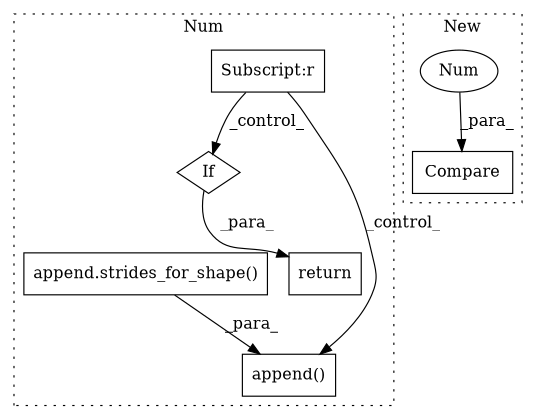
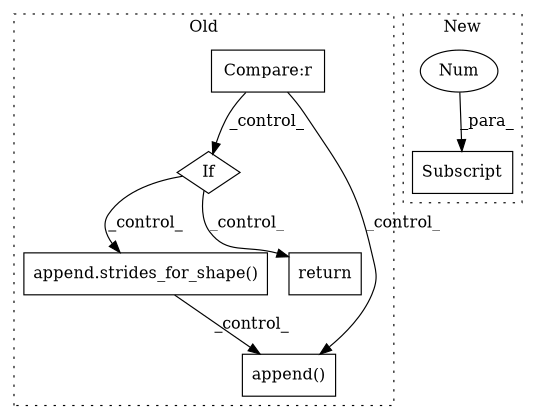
(204, 27) -> (204, 27)
(268, 71) -> (268, 71)
(463, 172) -> (463, 172)
none -> (128, 196)
(247, 223) -> (247, 223)
(252, 325) -> (252, 325)
